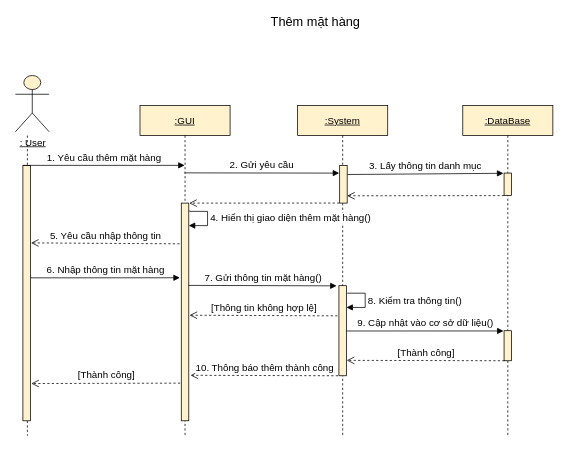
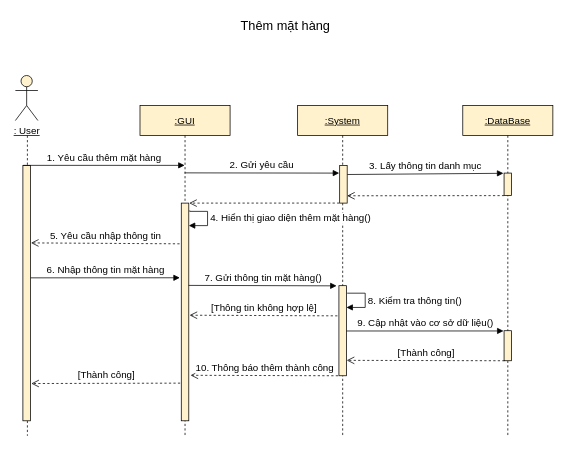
(315, 23) -> (285, 27)
(32, 104) -> (27, 98)
